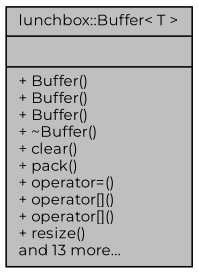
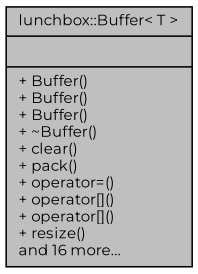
(70, 251) -> (70, 251)
